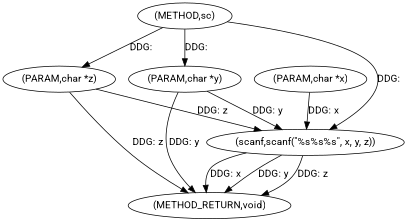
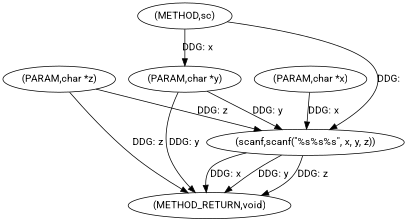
(126, 46) -> none
(198, 48) -> (198, 48)
